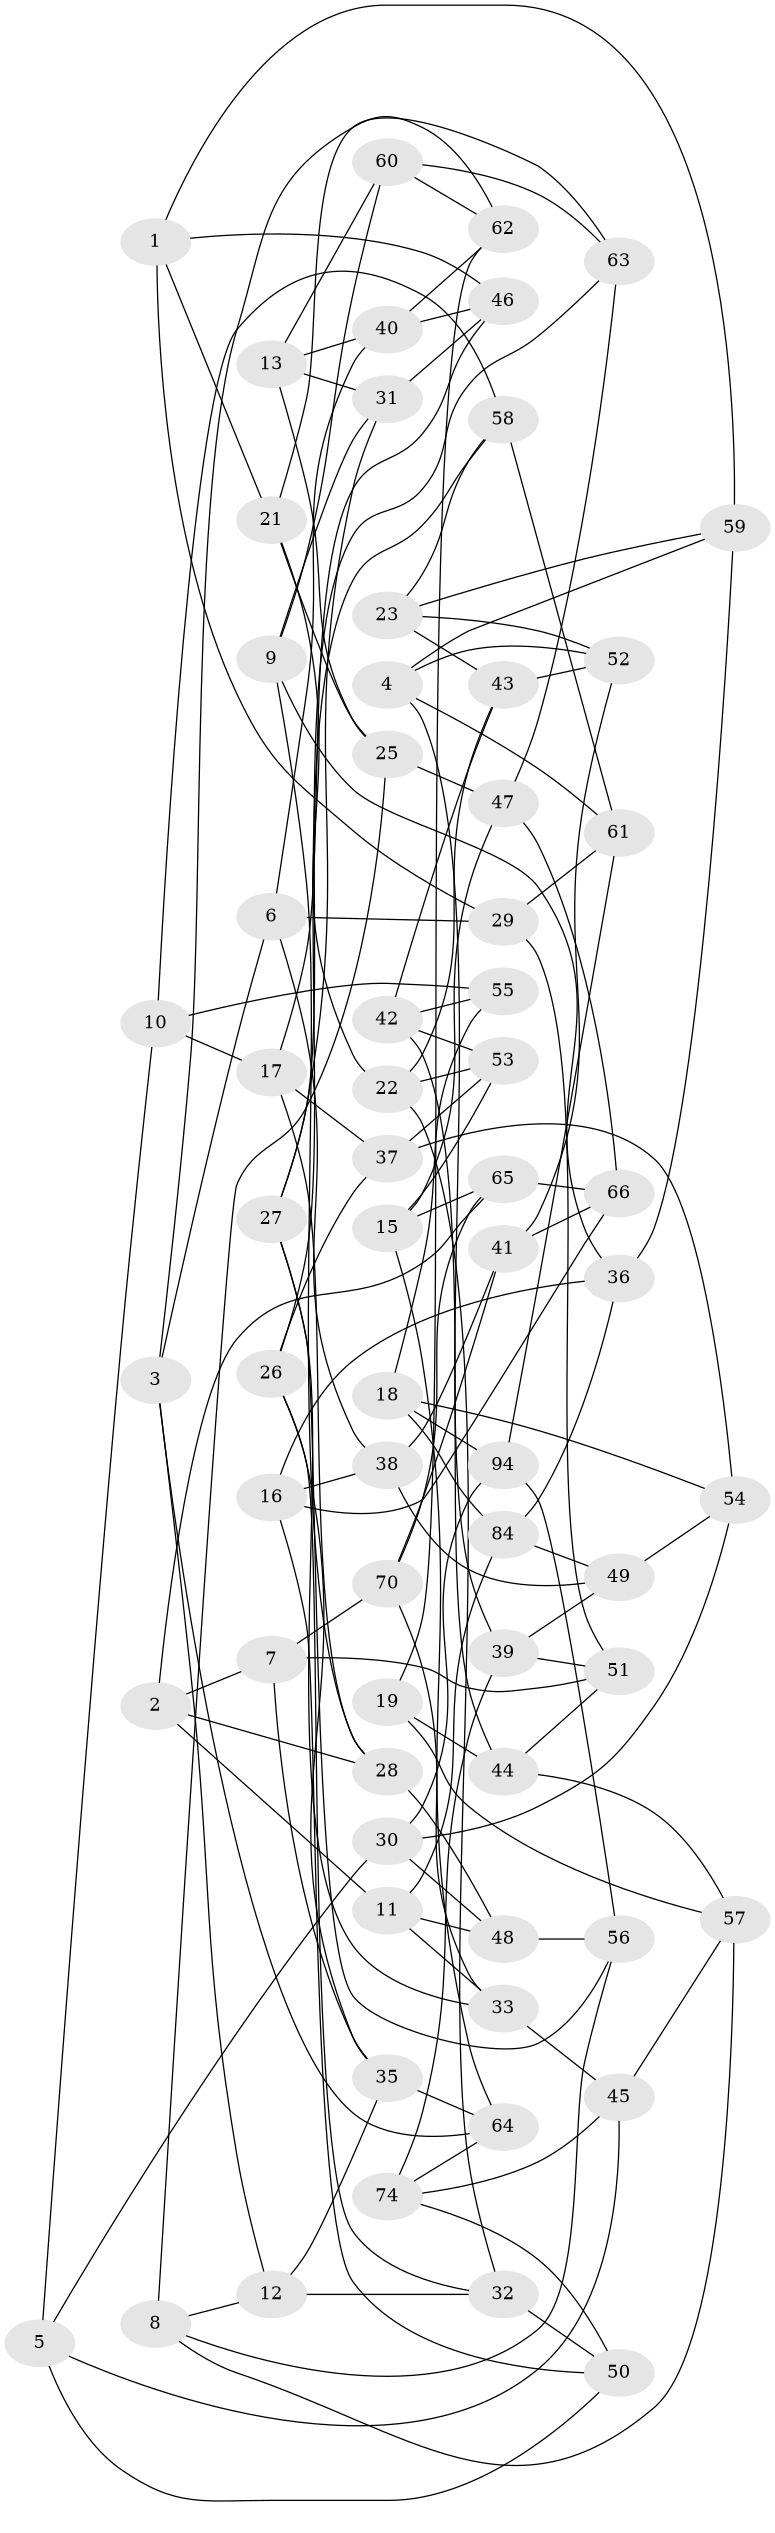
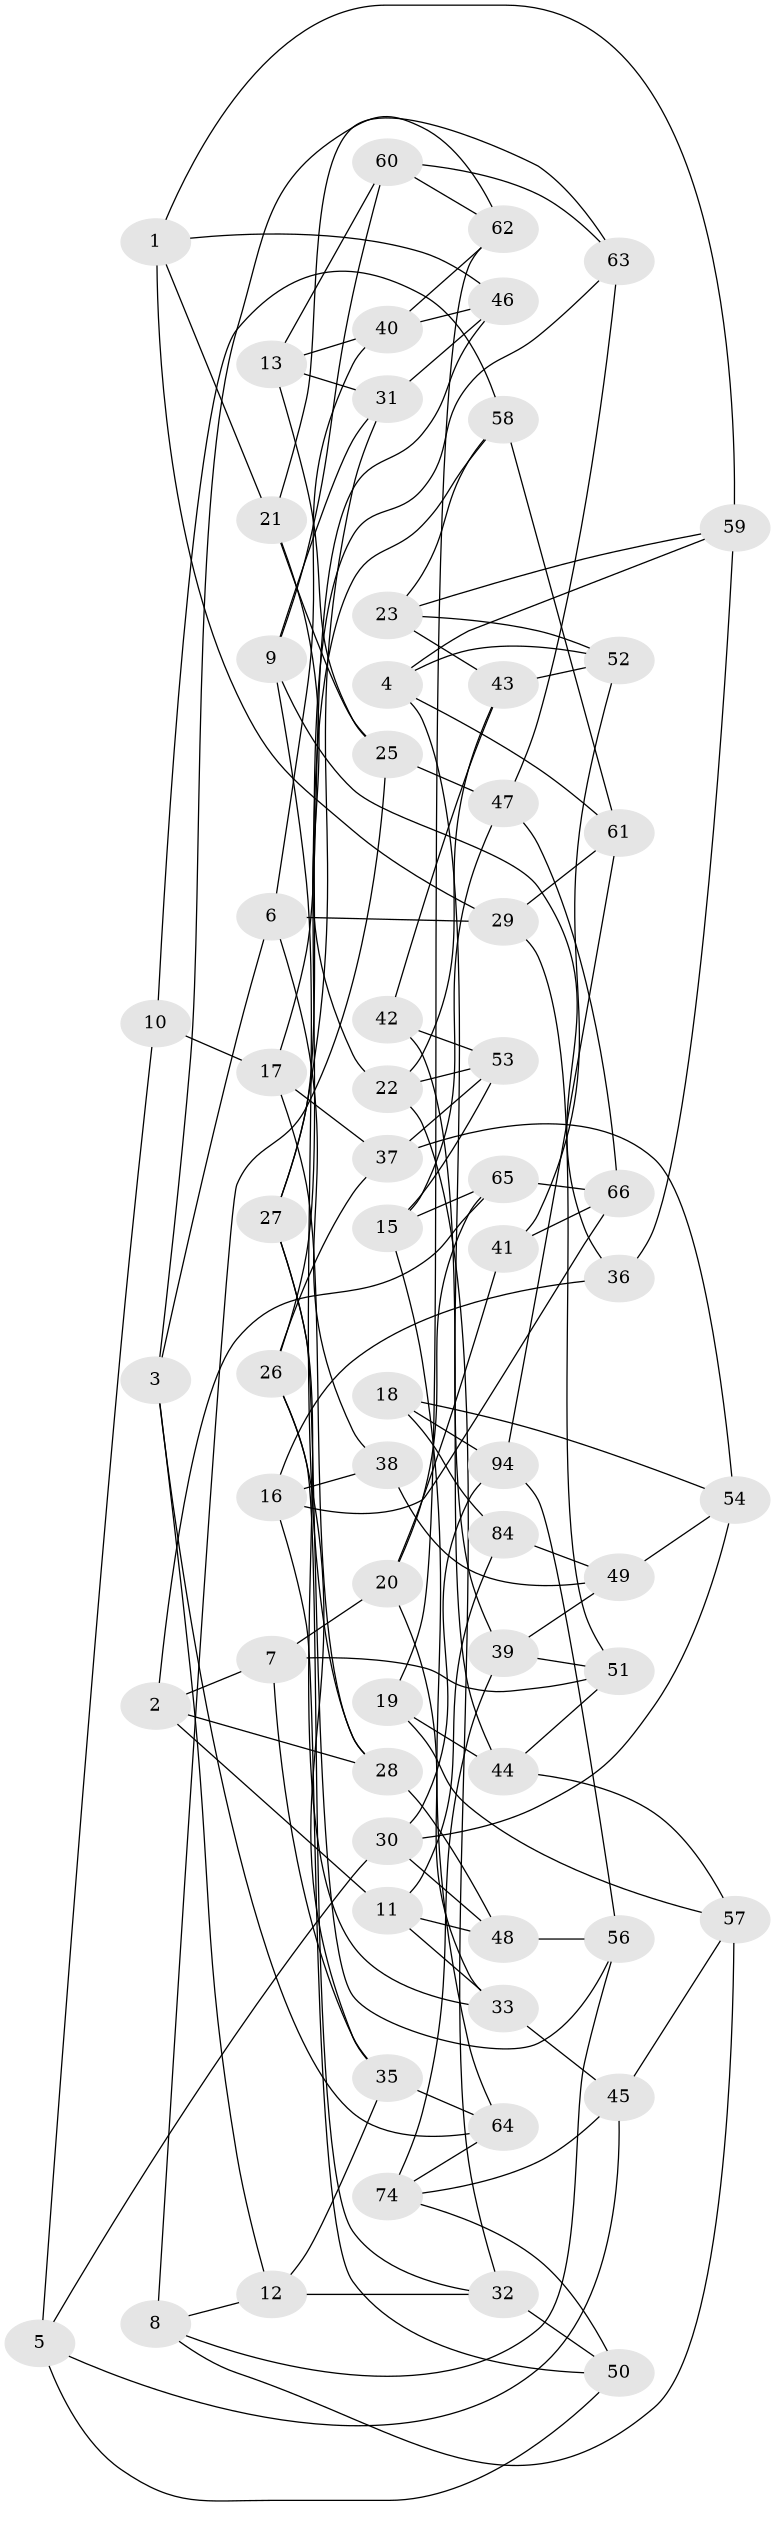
(503, 991) -> none
(446, 1384) -> none
(579, 1414) -> none
(388, 1584) -> (388, 1584)
